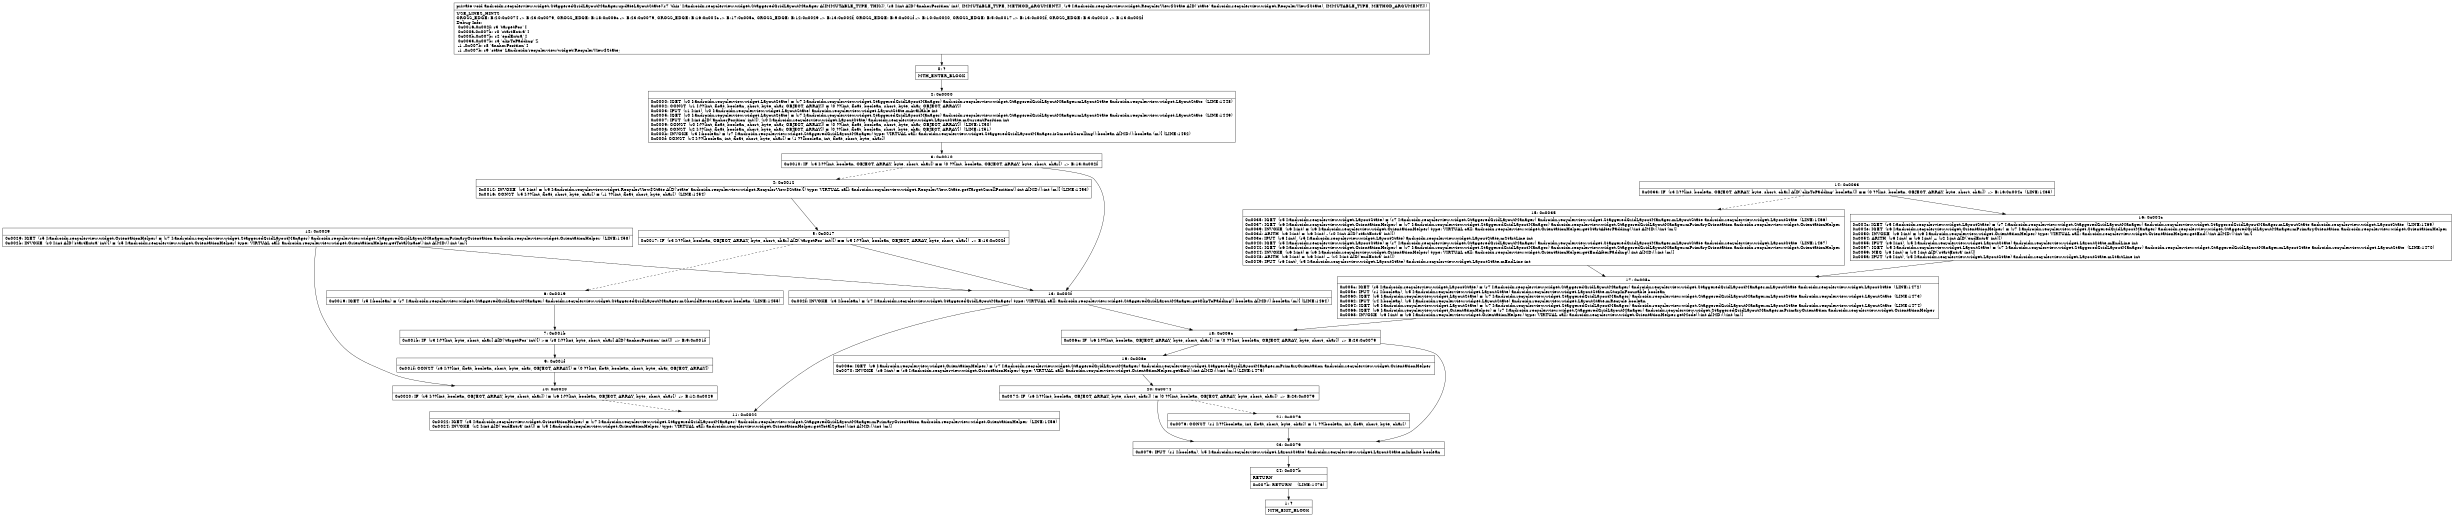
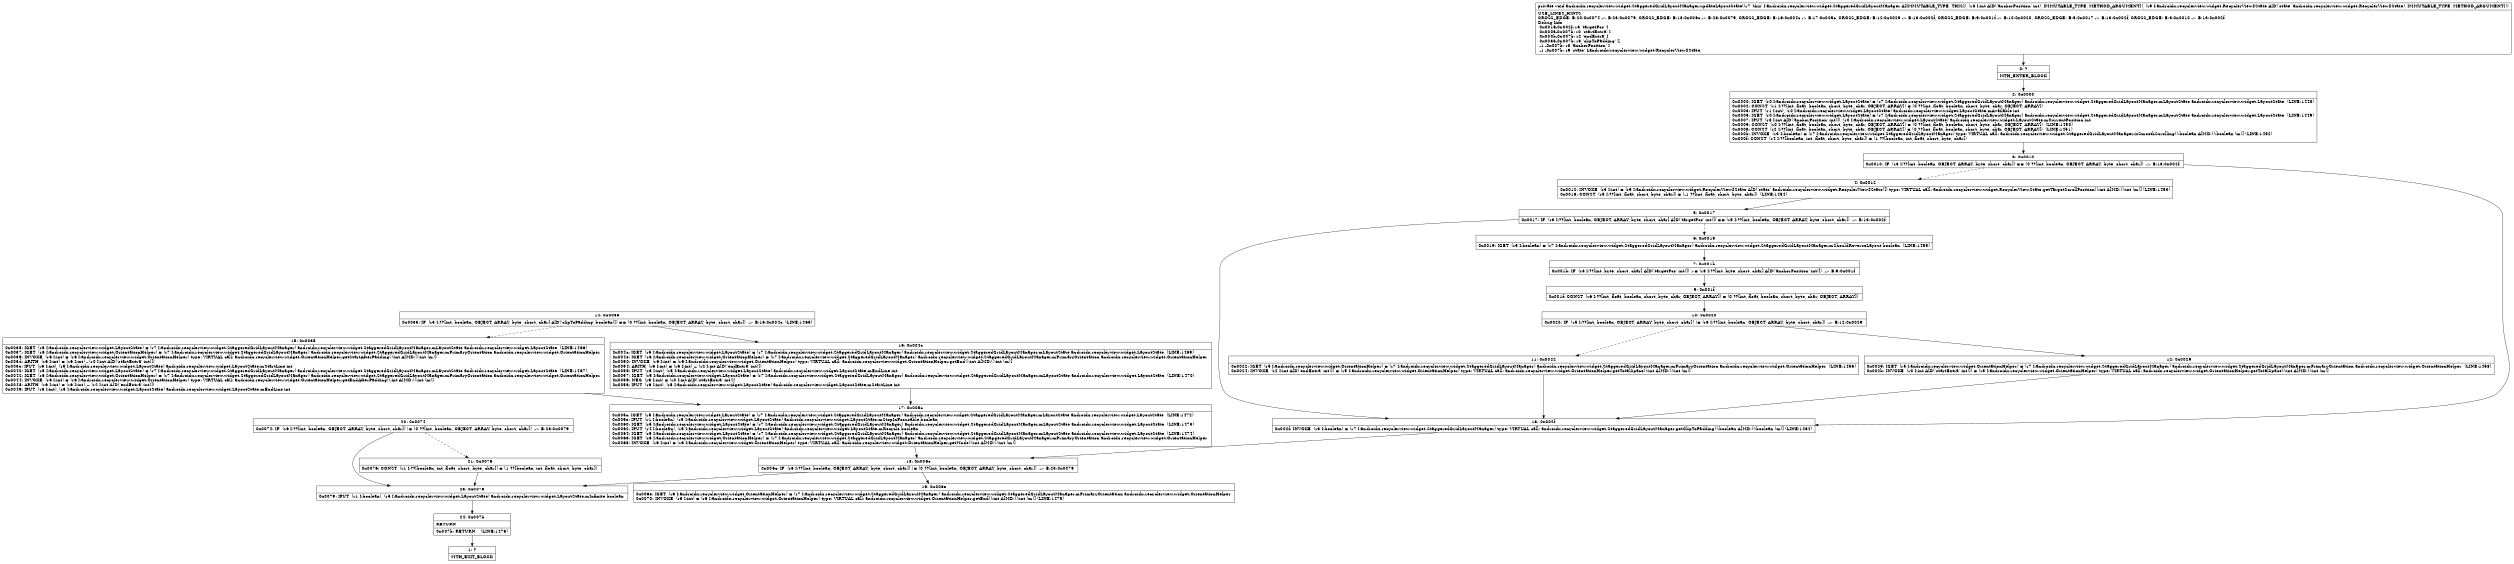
(874, 338) -> (1544, 395)
(347, 350) -> (1928, 341)
(1147, 379) -> none
